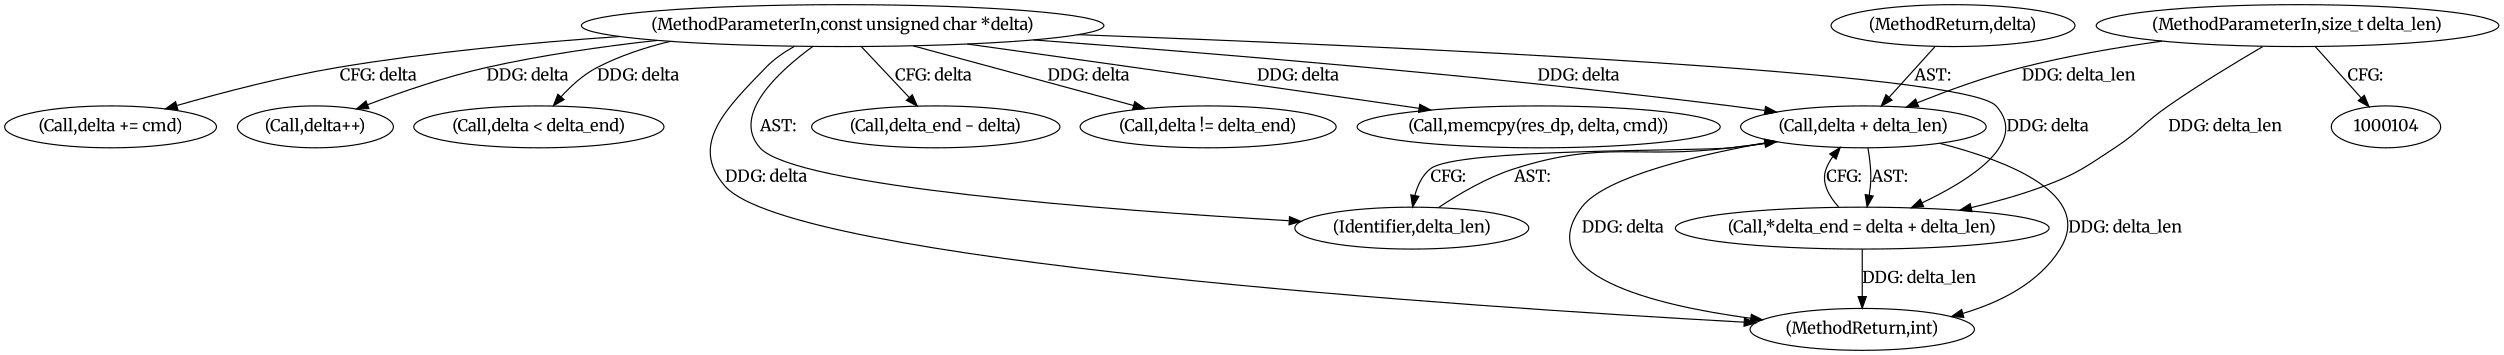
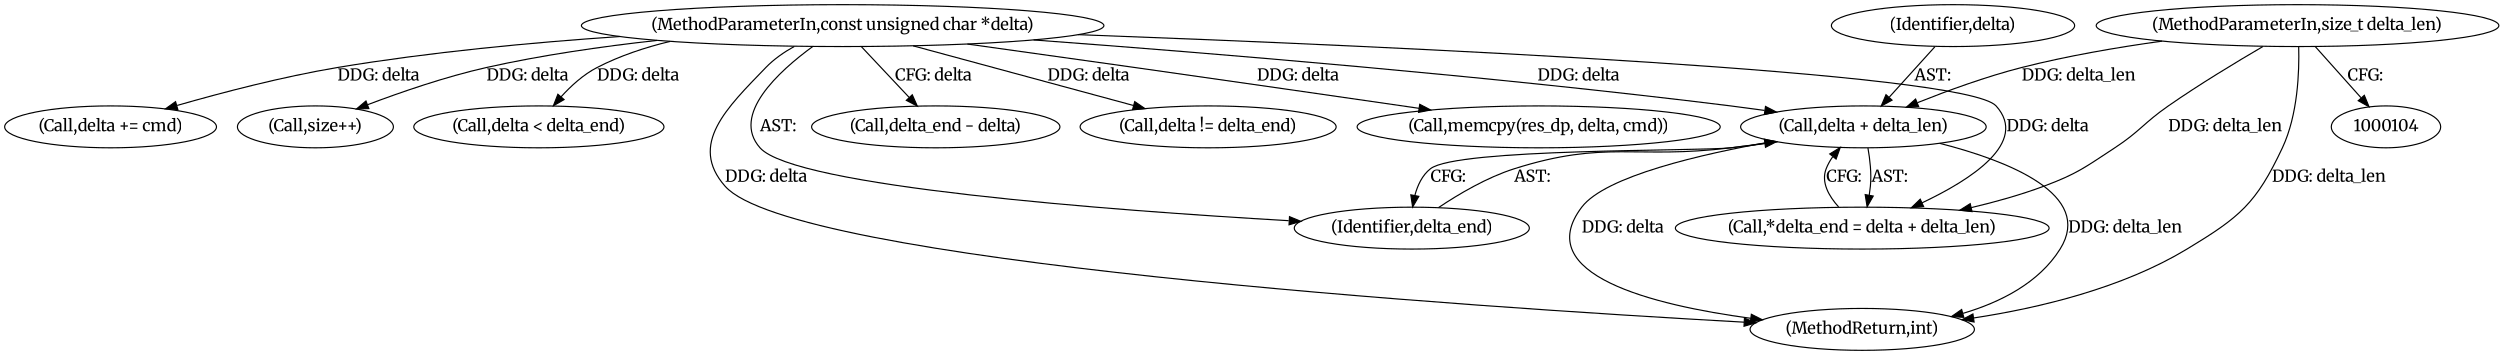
(1953, 26) -> (1953, 26)
(379, 76) -> (379, 76)
(315, 127) -> (315, 127)
(1412, 228) -> (1412, 228)
(1862, 273) -> (2195, 244)
